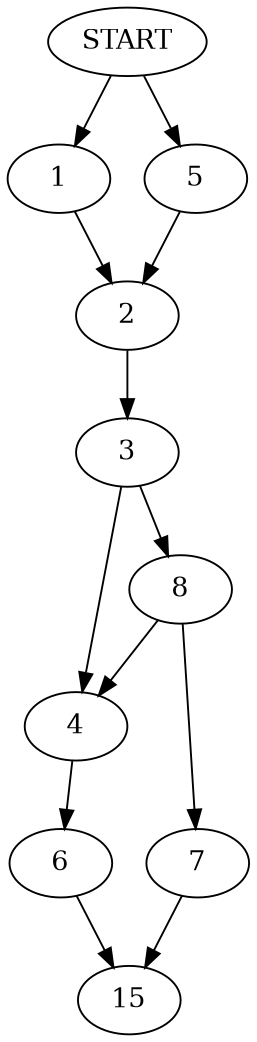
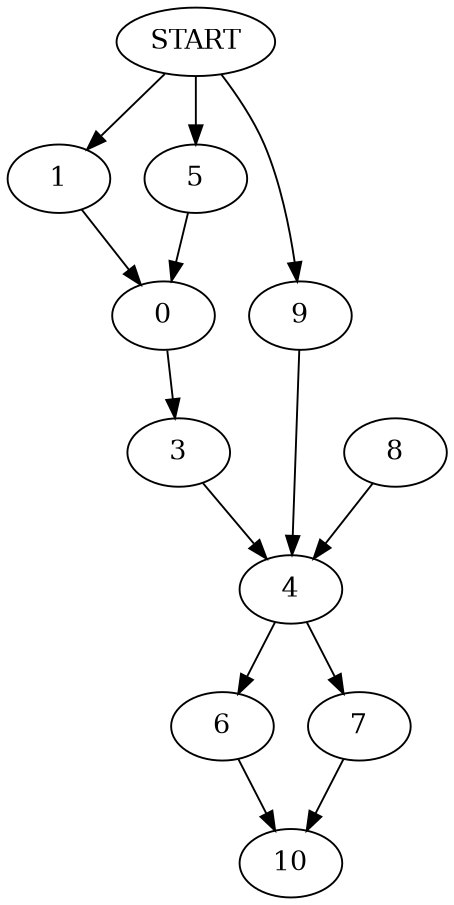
(127, 316) -> (164, 316)
none -> (300, 316)
(150, 512) -> none
(189, 717) -> (321, 649)
(129, 1000) -> (291, 863)
